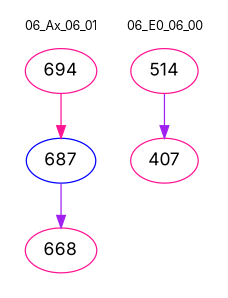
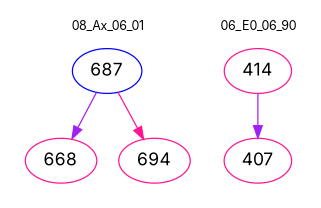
(61, 27) -> (108, 27)
(165, 27) -> (259, 27)
(164, 71) -> (258, 71)
(61, 110) -> (128, 110)
